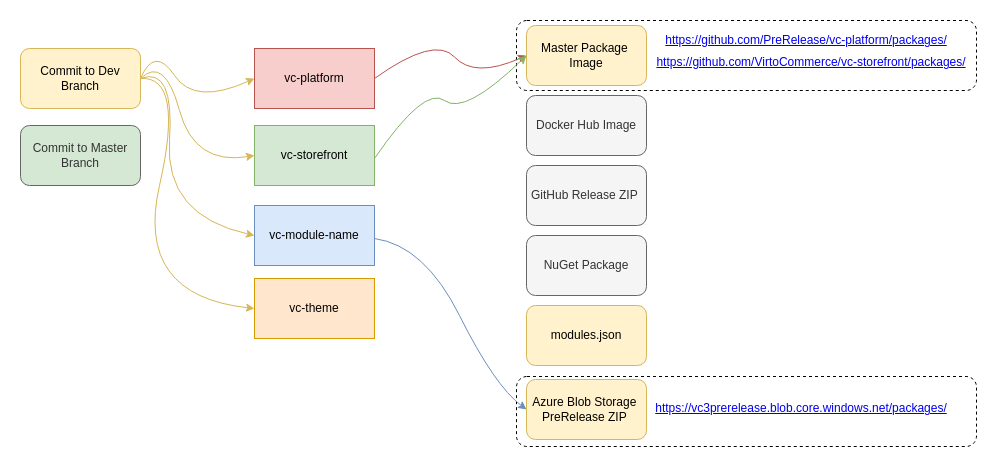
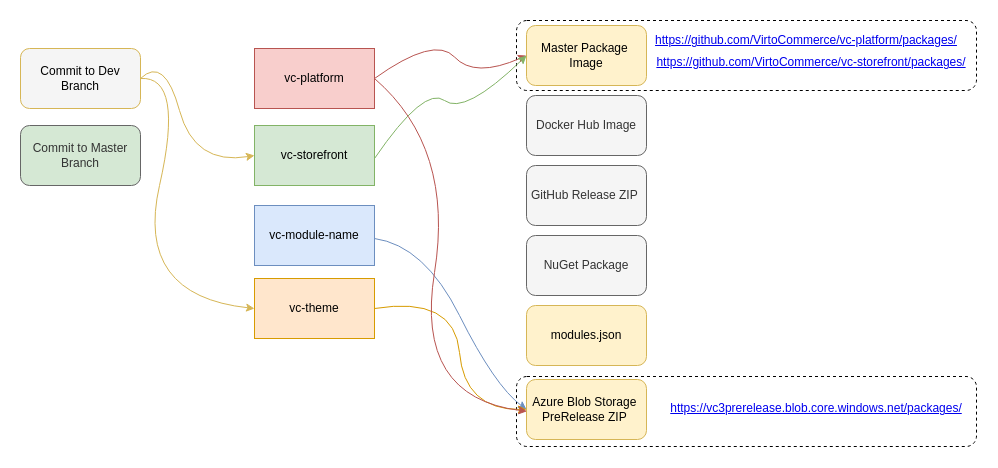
(807, 41) -> (807, 41)
(81, 79) -> (81, 79)
(192, 89) -> none
(171, 169) -> none
none -> (438, 248)
none -> (449, 324)
(802, 409) -> (817, 409)
